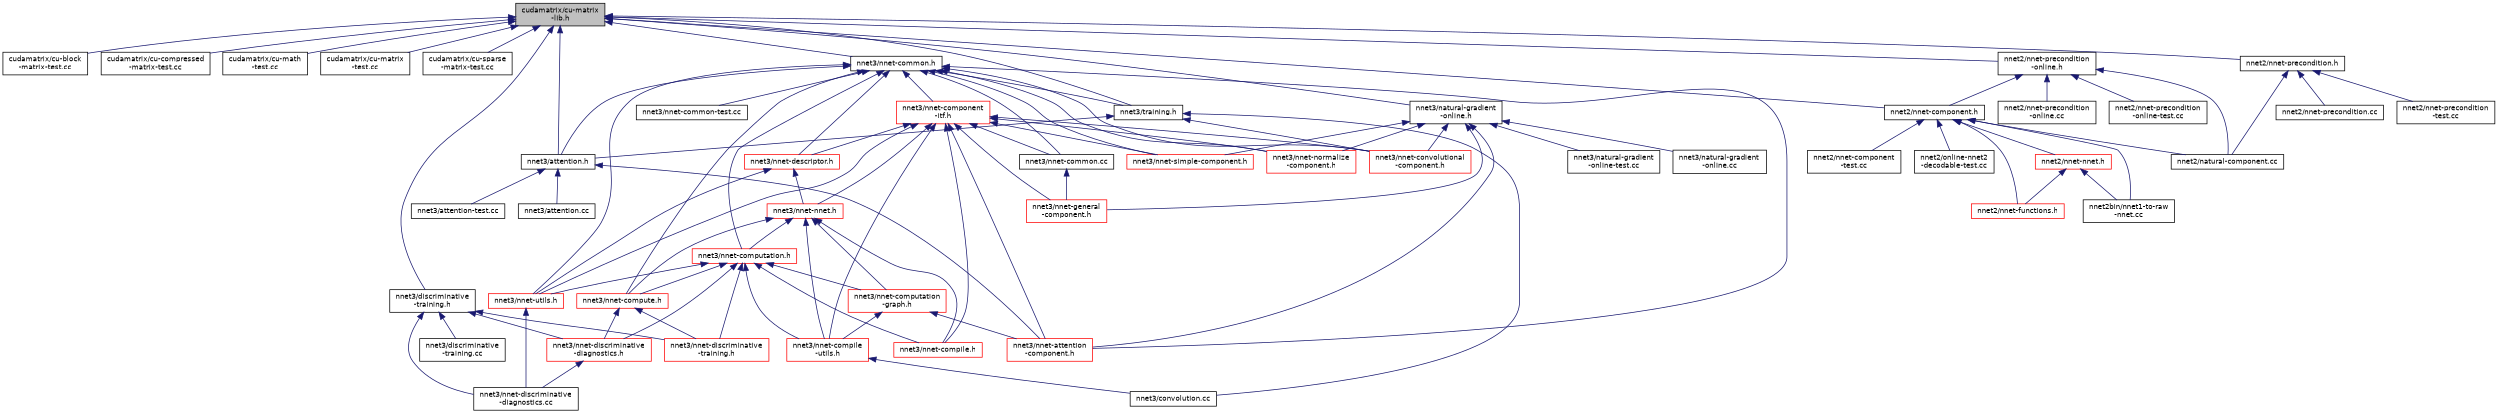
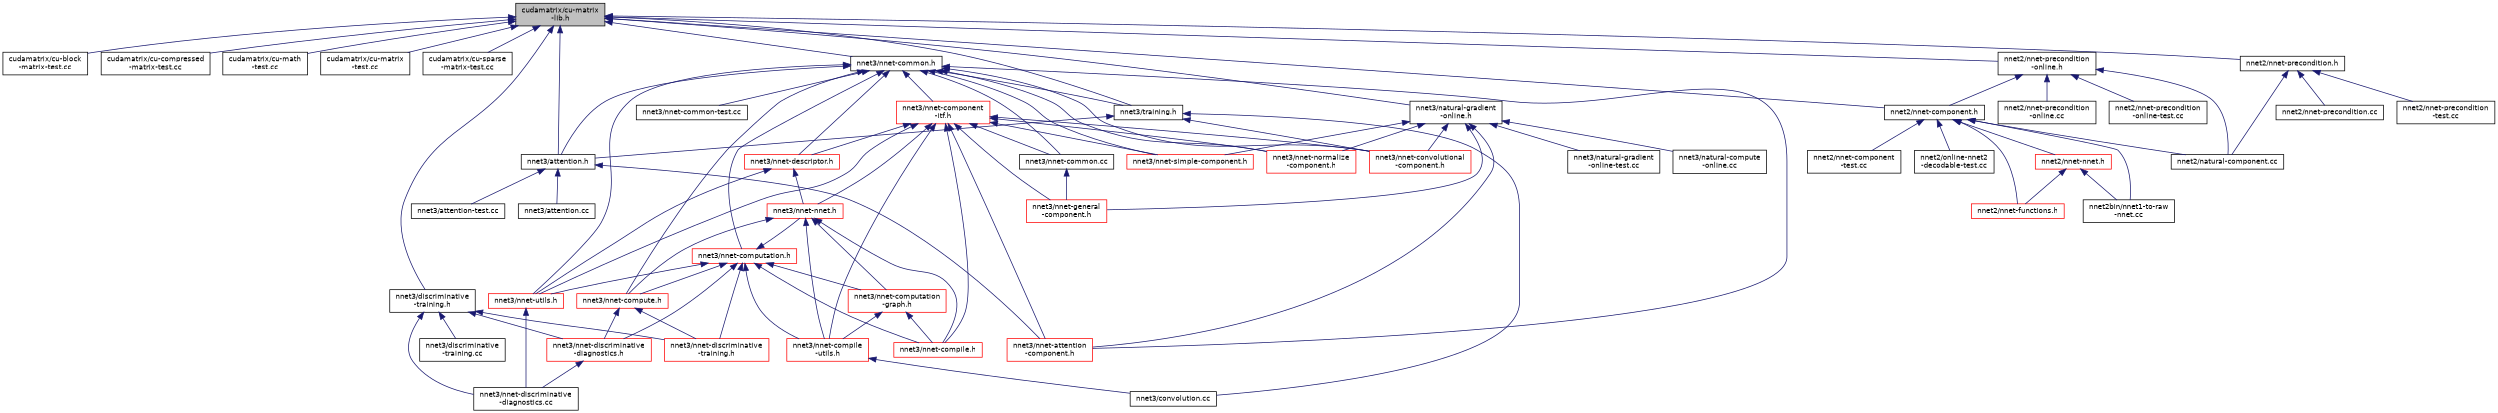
(1720, 162) -> (1720, 162)
(768, 235) -> (782, 232)
(977, 327) -> (922, 330)
